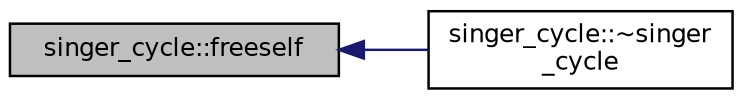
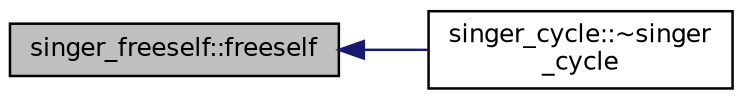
(174, 50) -> (174, 50)
